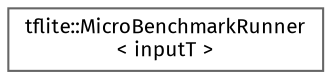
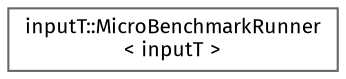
(166, 40) -> (173, 40)
